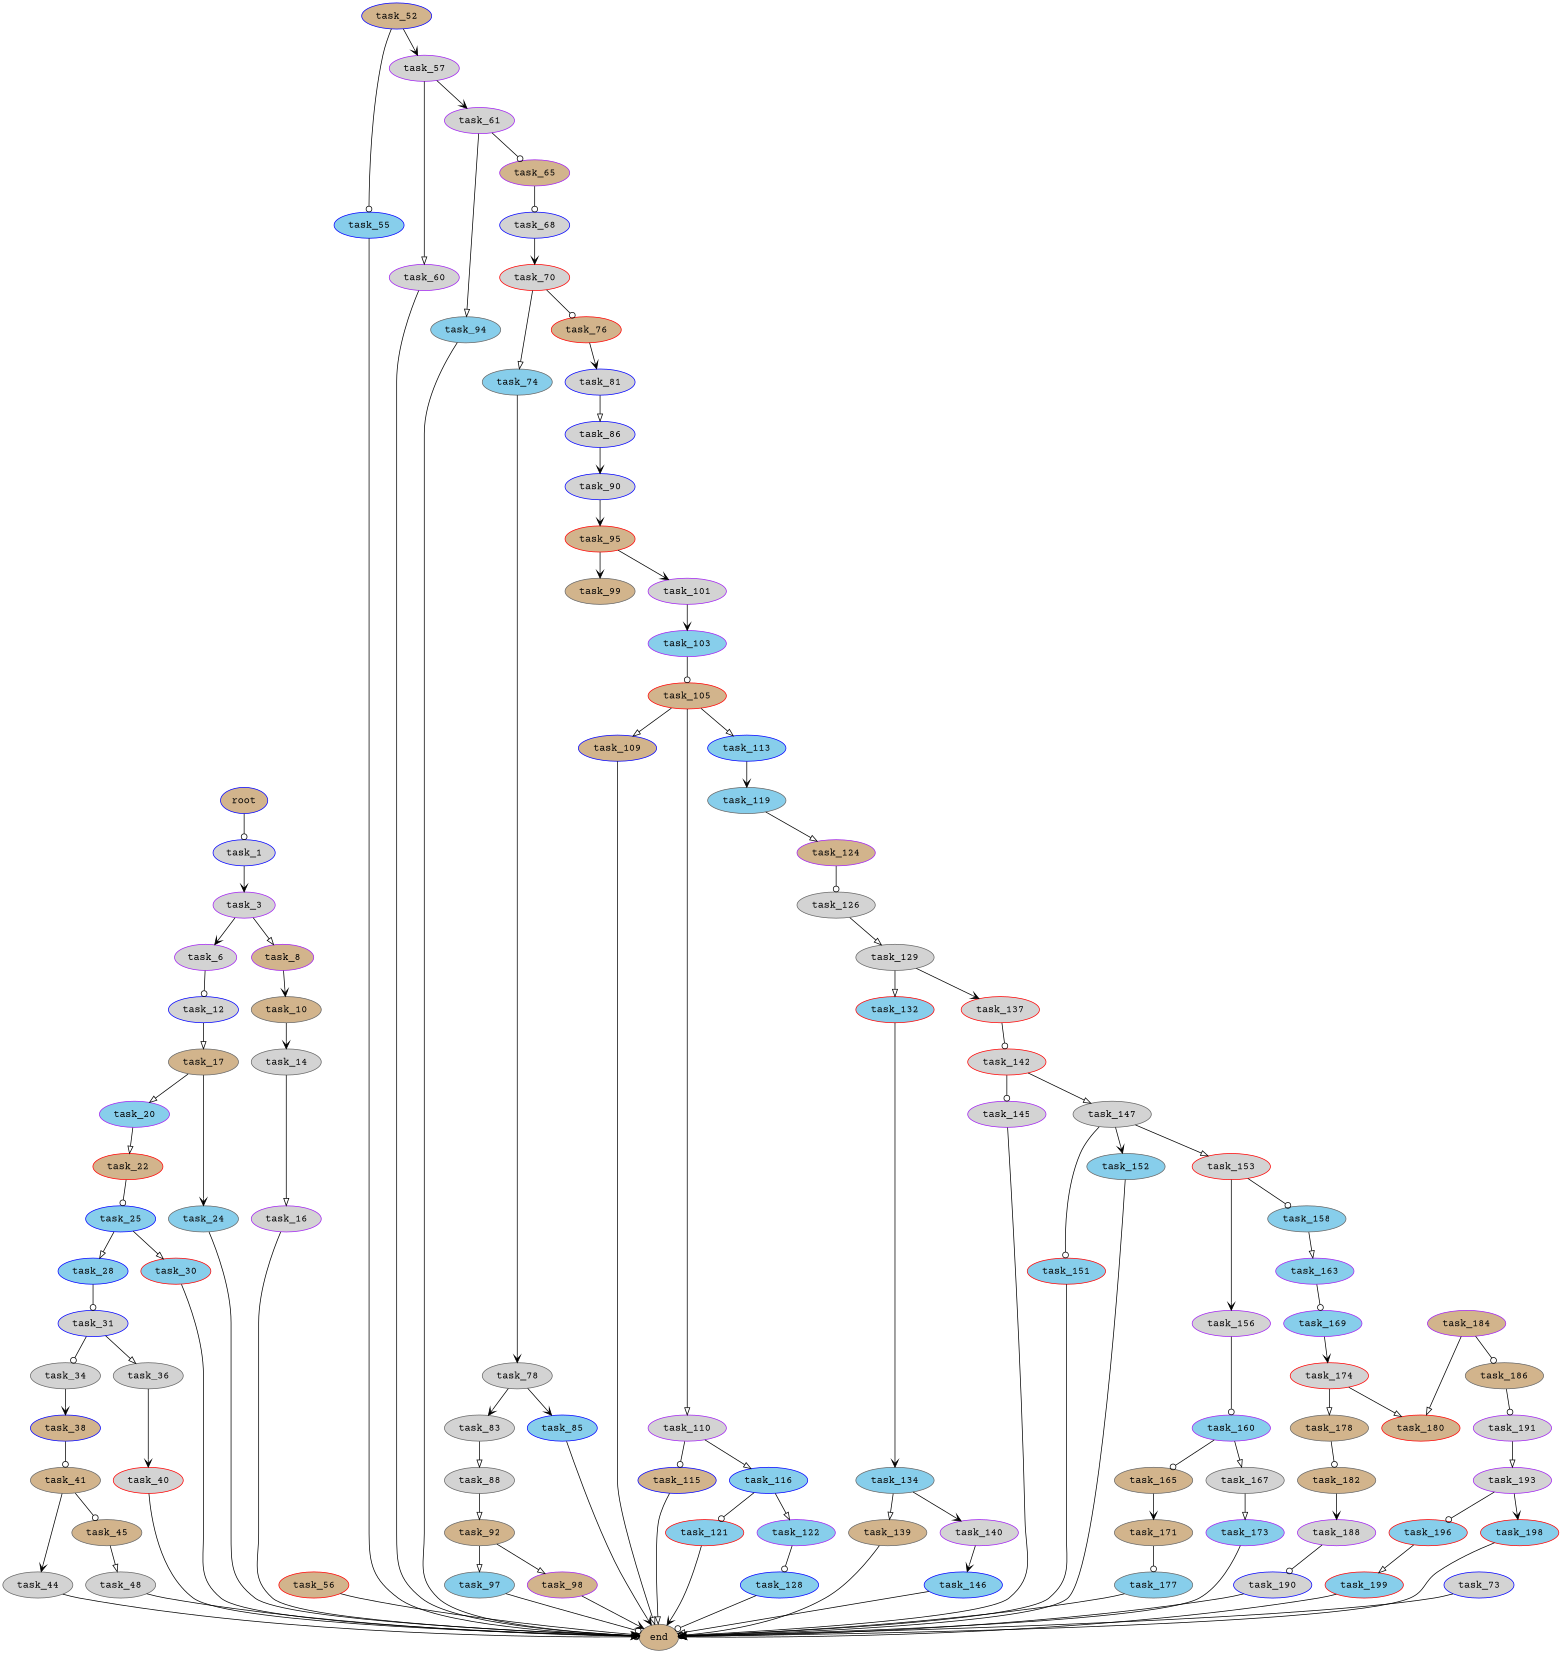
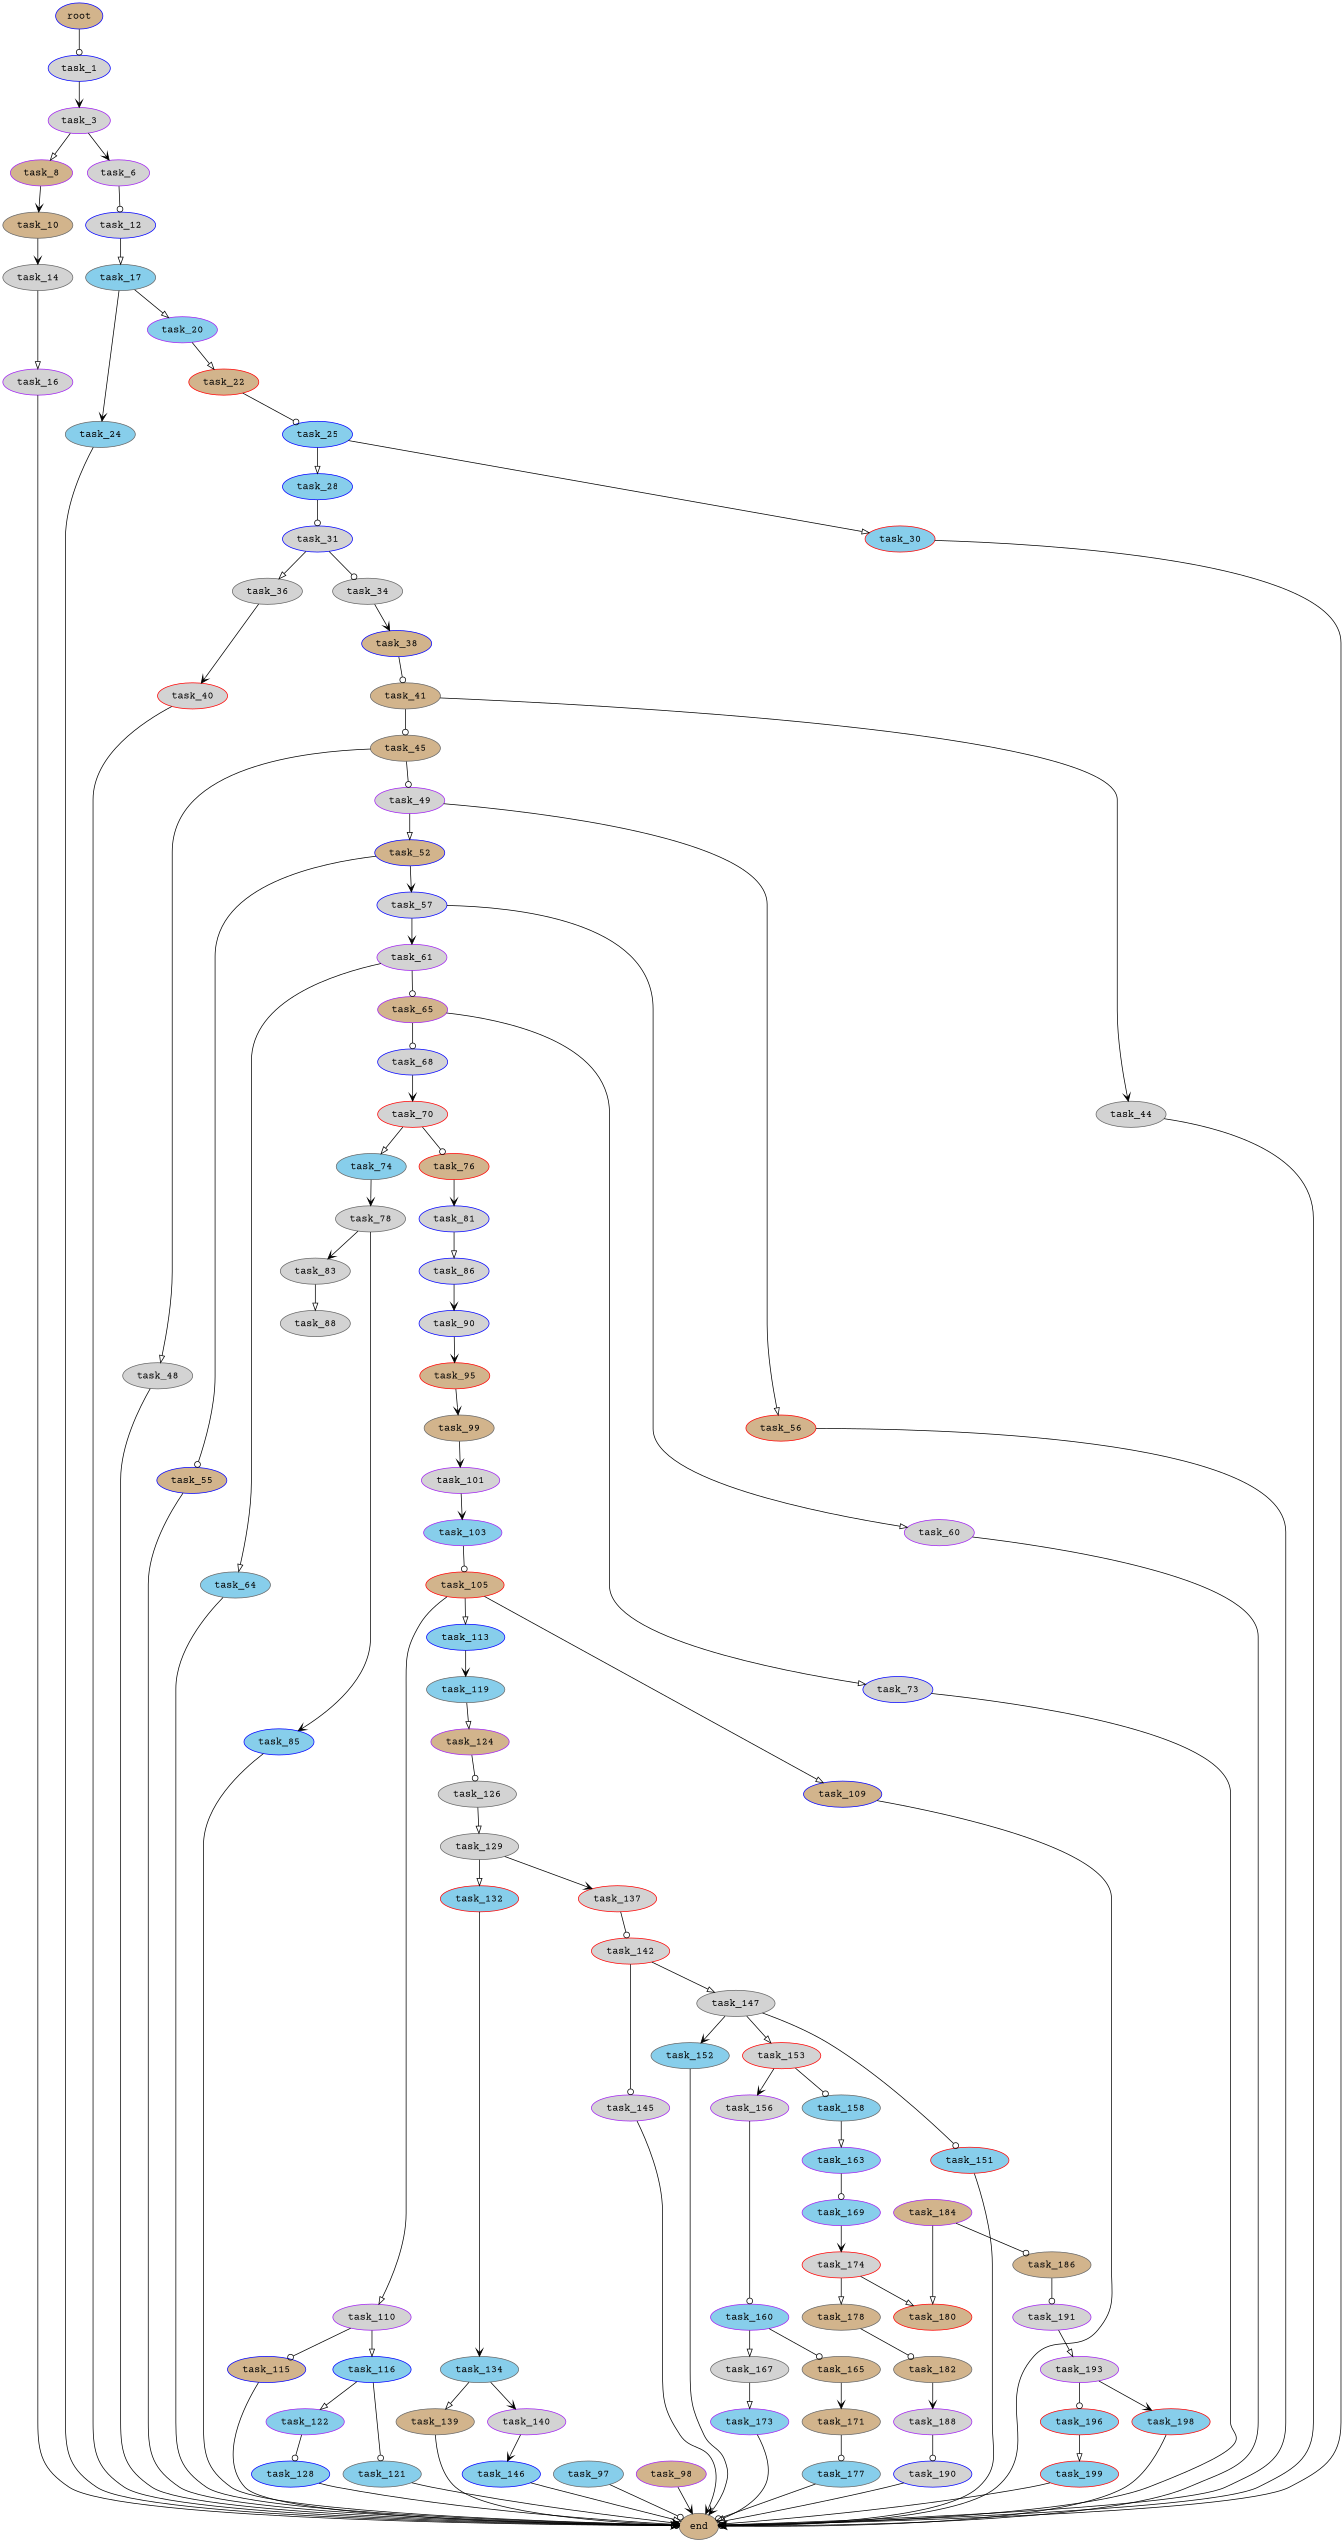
(424, 68) -> (412, 905)
(369, 225) -> (192, 1480)
(466, 330) -> (235, 1585)
(640, 563) -> (460, 1451)
none -> (410, 800)
(203, 1062) -> (121, 277)
none -> (610, 1384)
(479, 1533) -> none
(705, 1533) -> (382, 2474)
